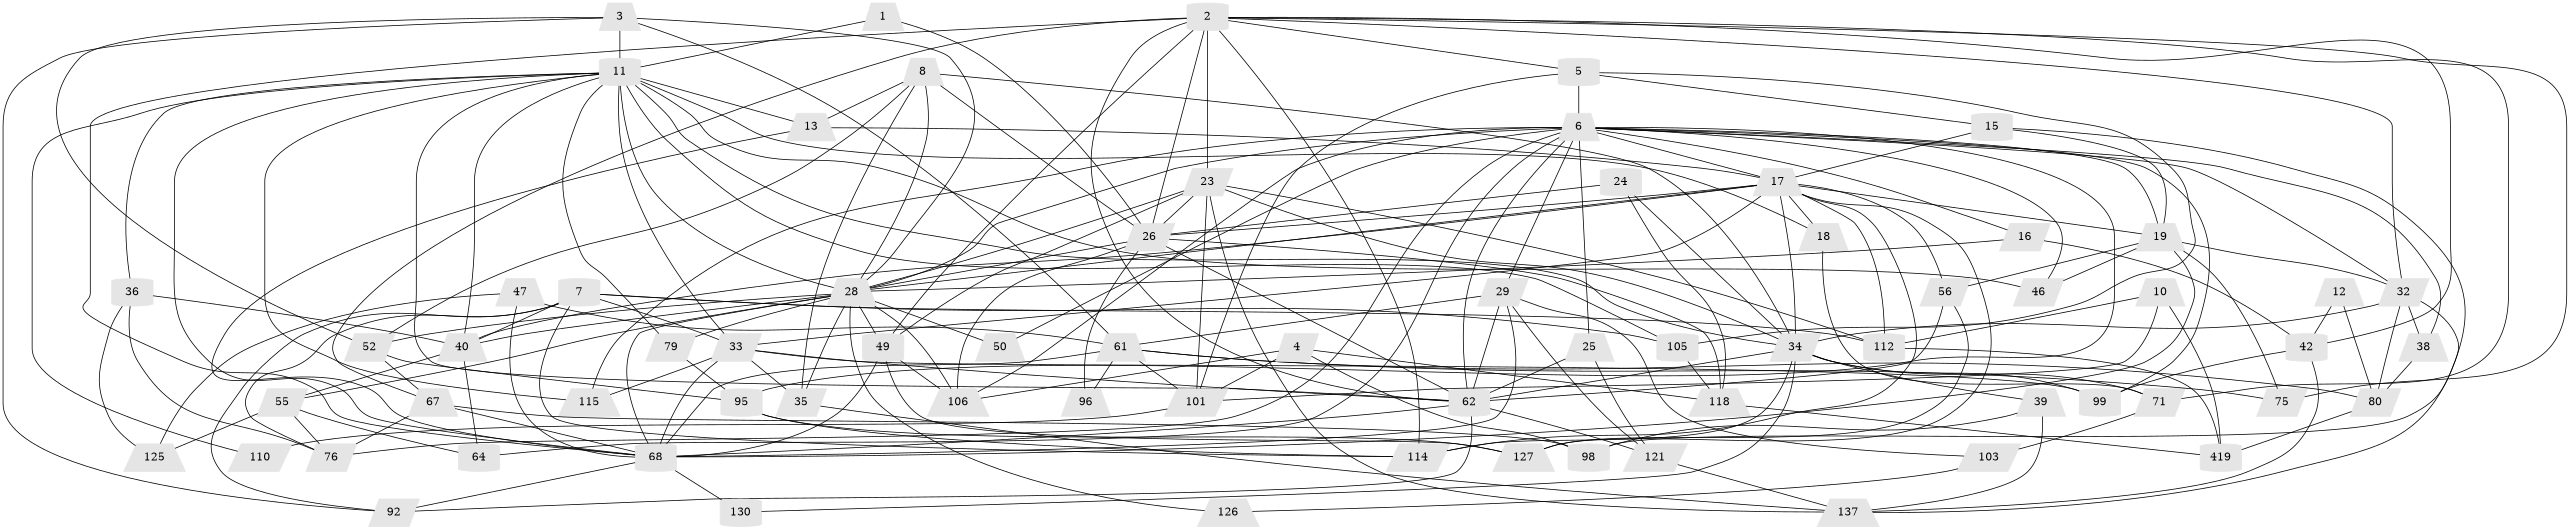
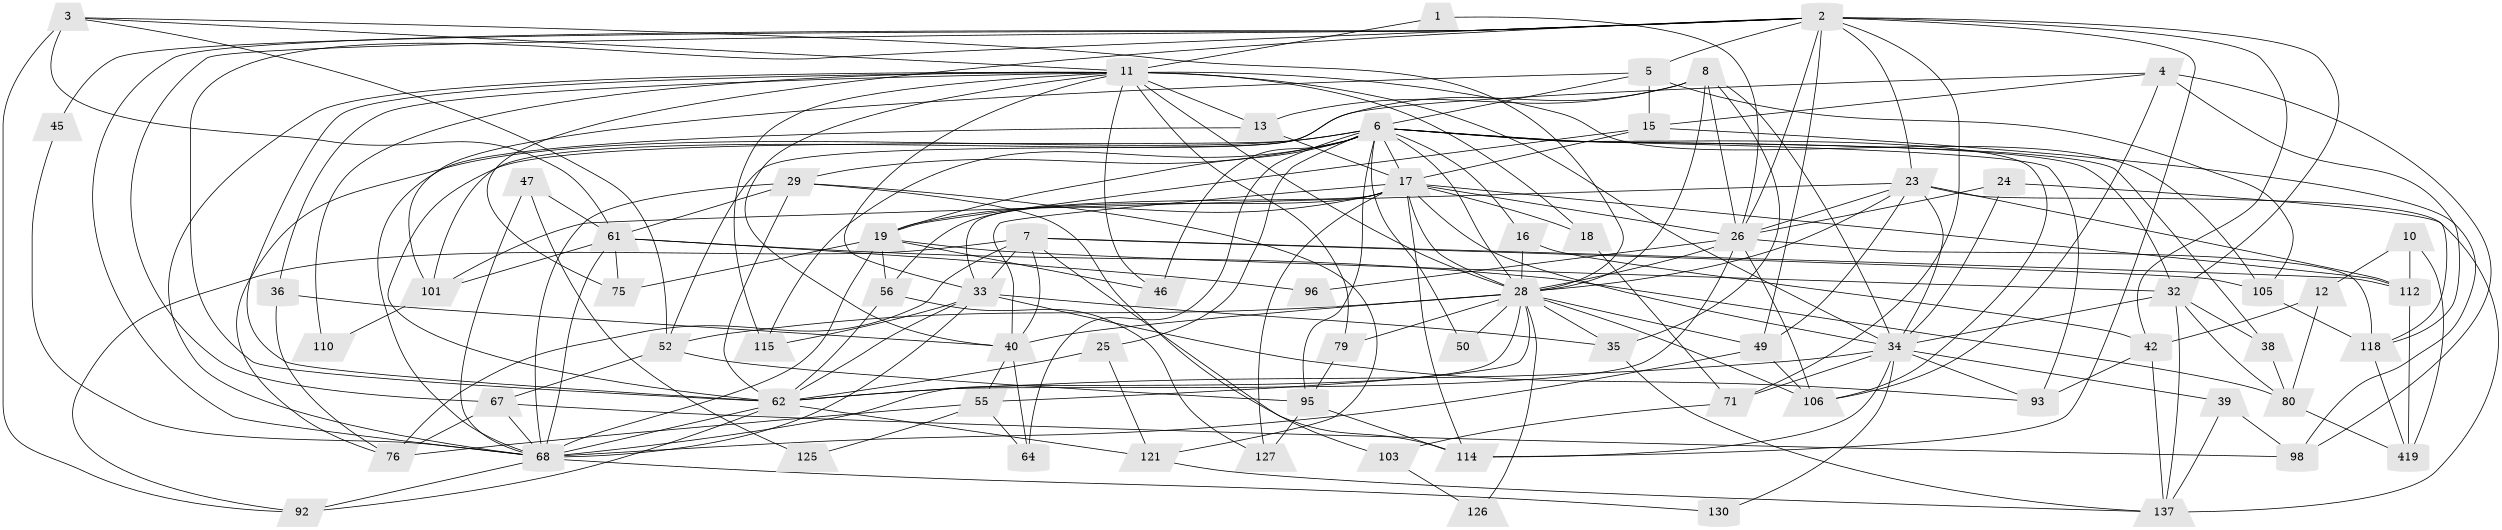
none -> (1907, 99)
none -> (57, 127)
(99, 380) -> none
(1634, 385) -> (2363, 267)
(2100, 403) -> (2038, 403)
(1178, 439) -> none
